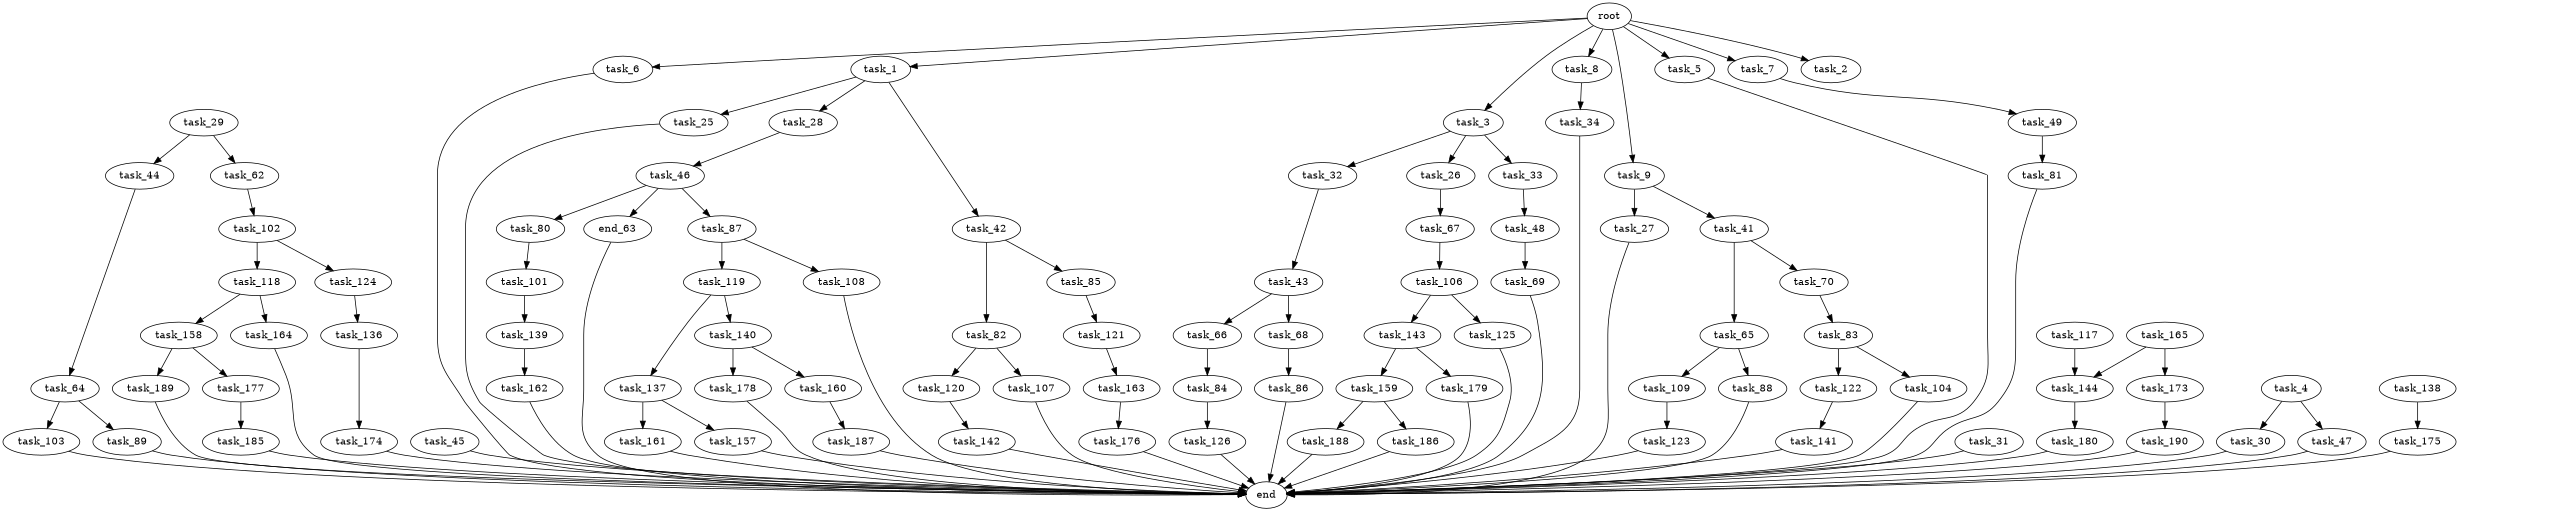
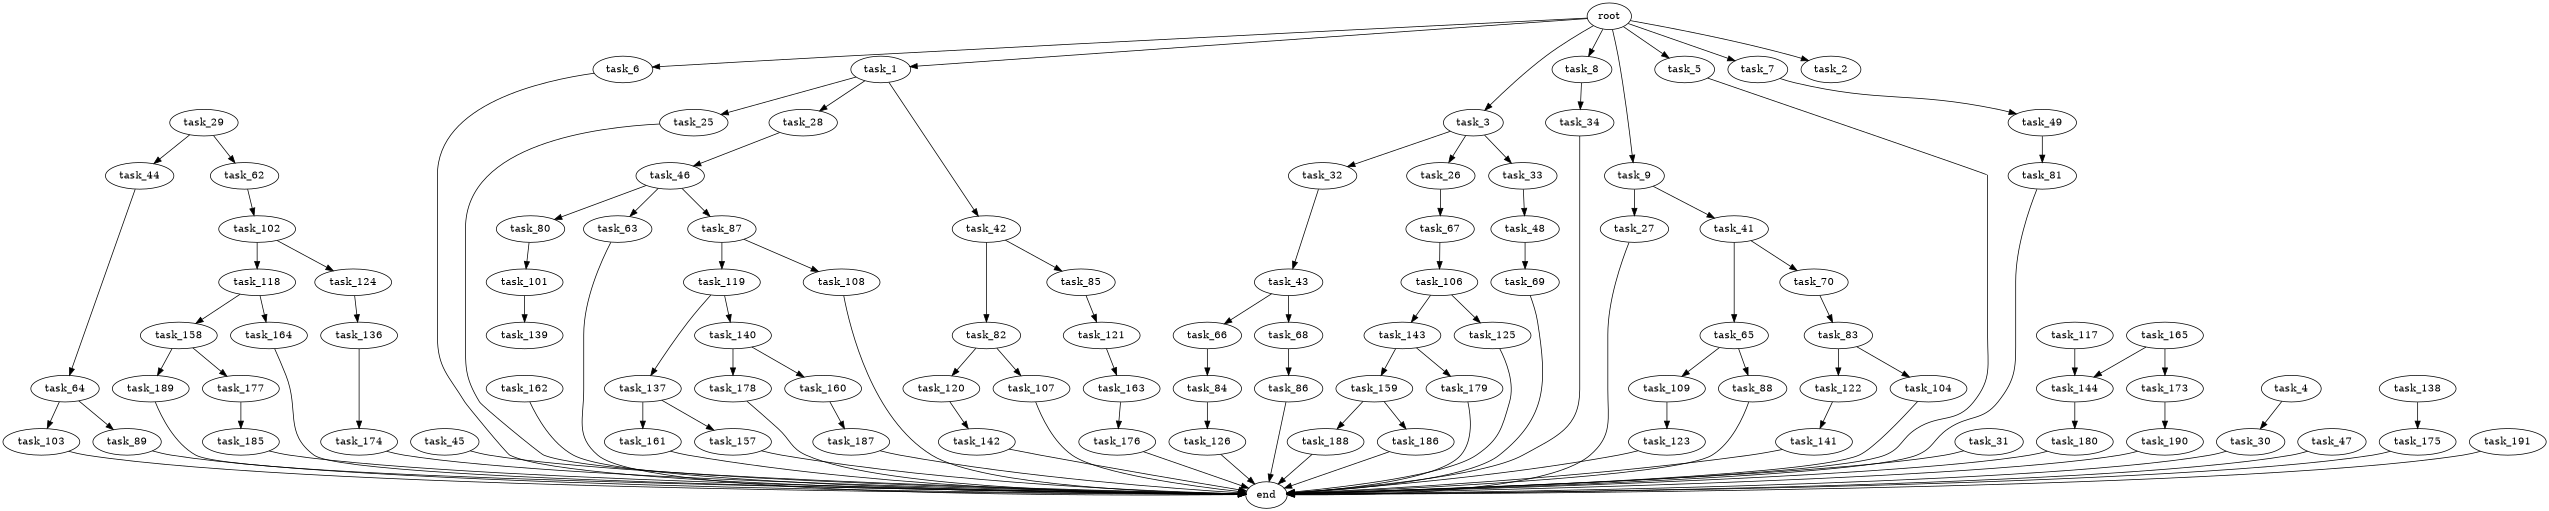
(618, 229) -> (618, 229)
(525, 358) -> none
(2309, 412) -> none
none -> (2508, 442)
